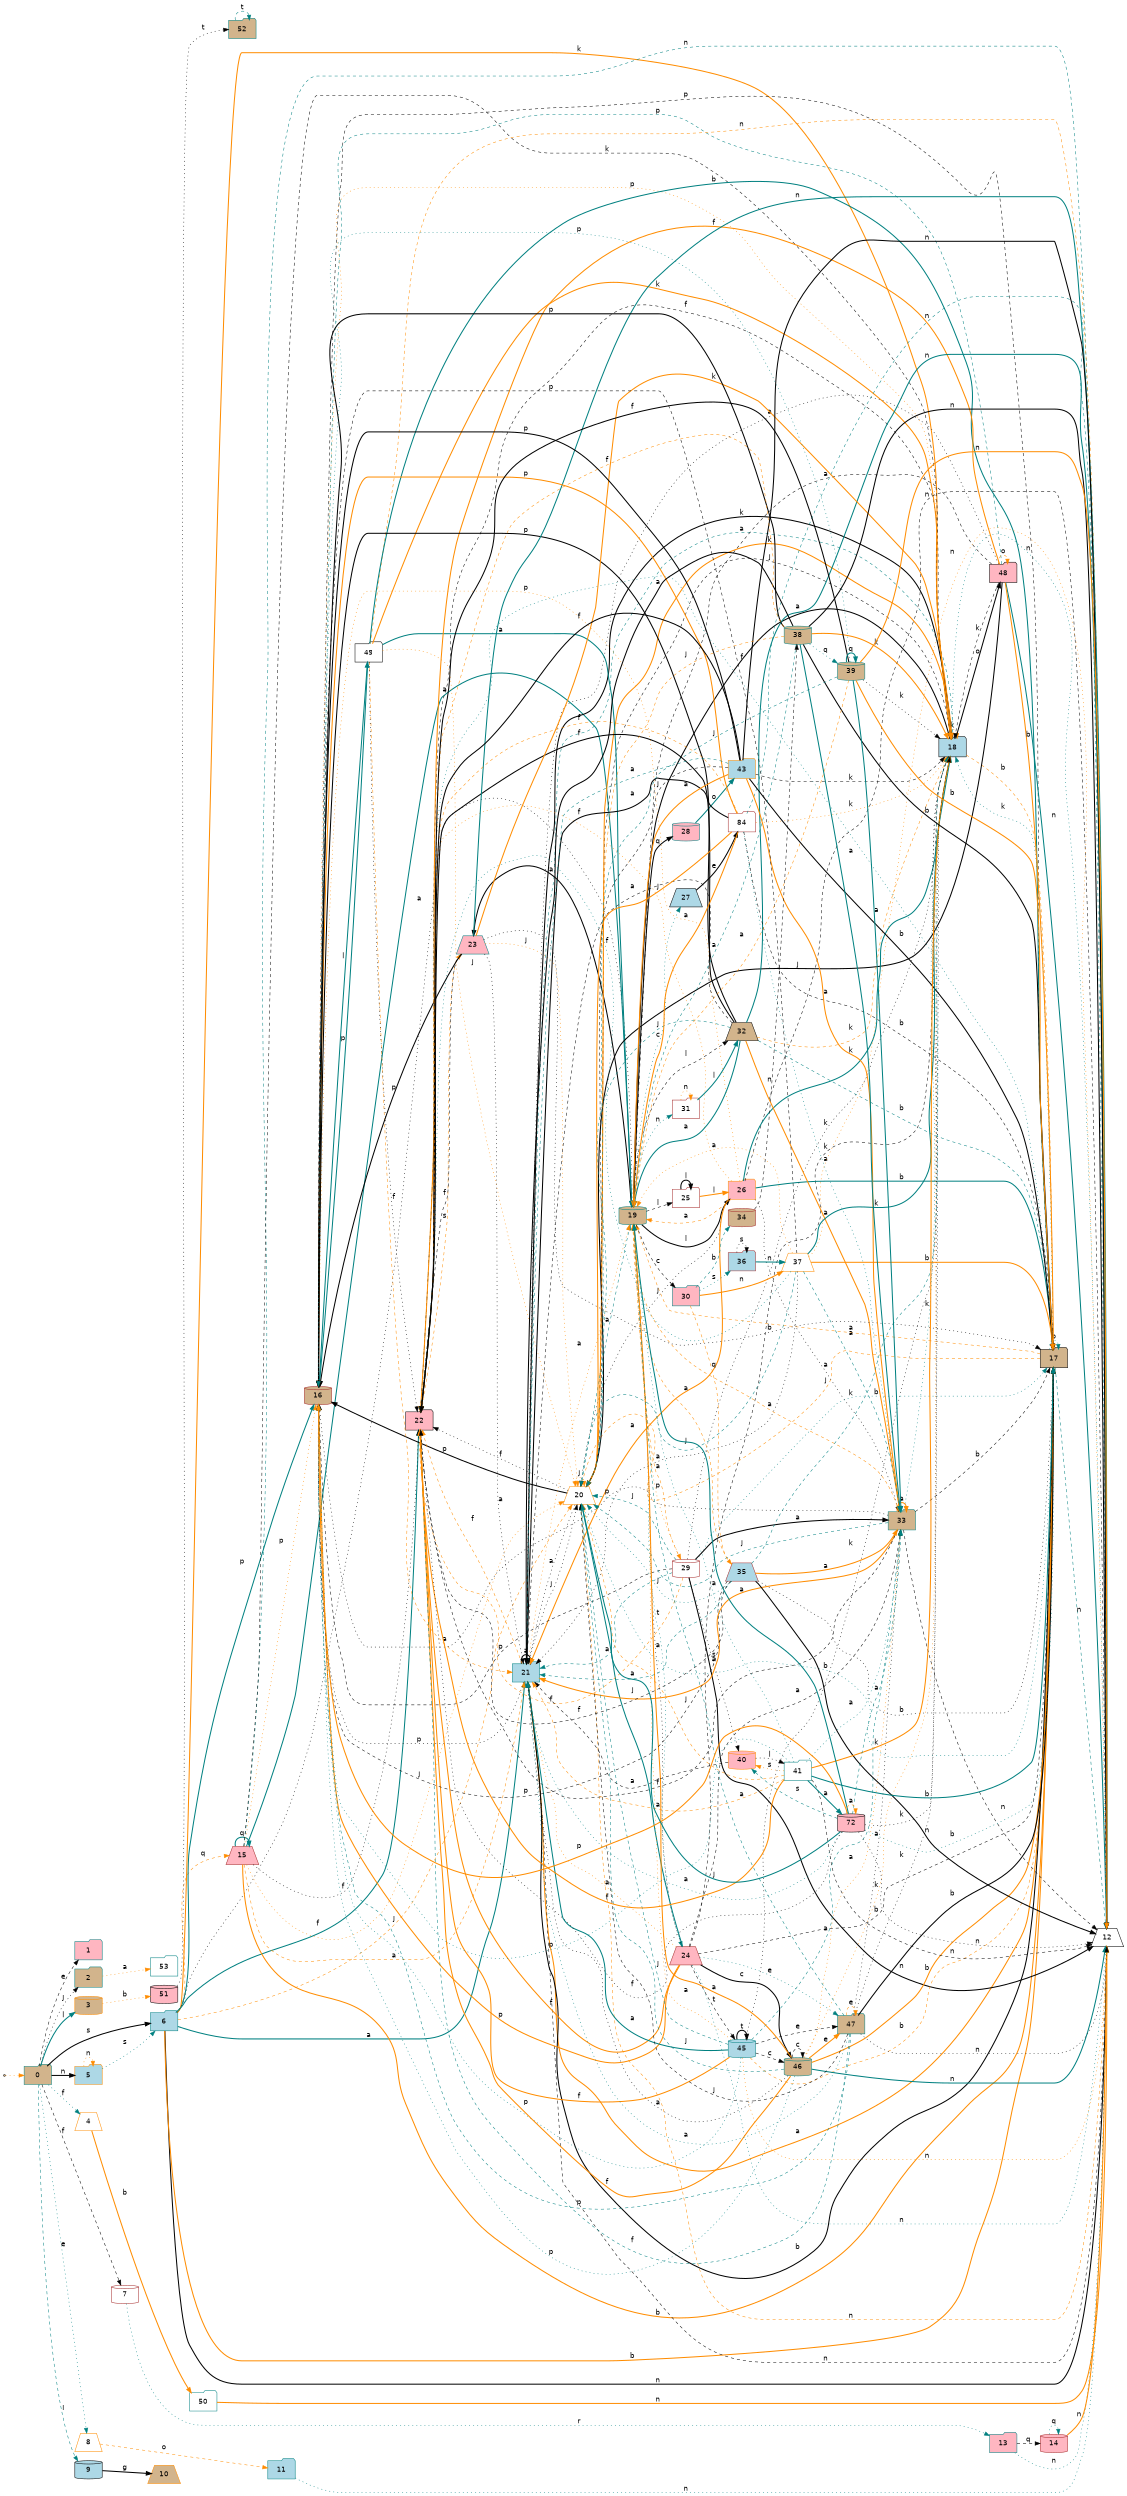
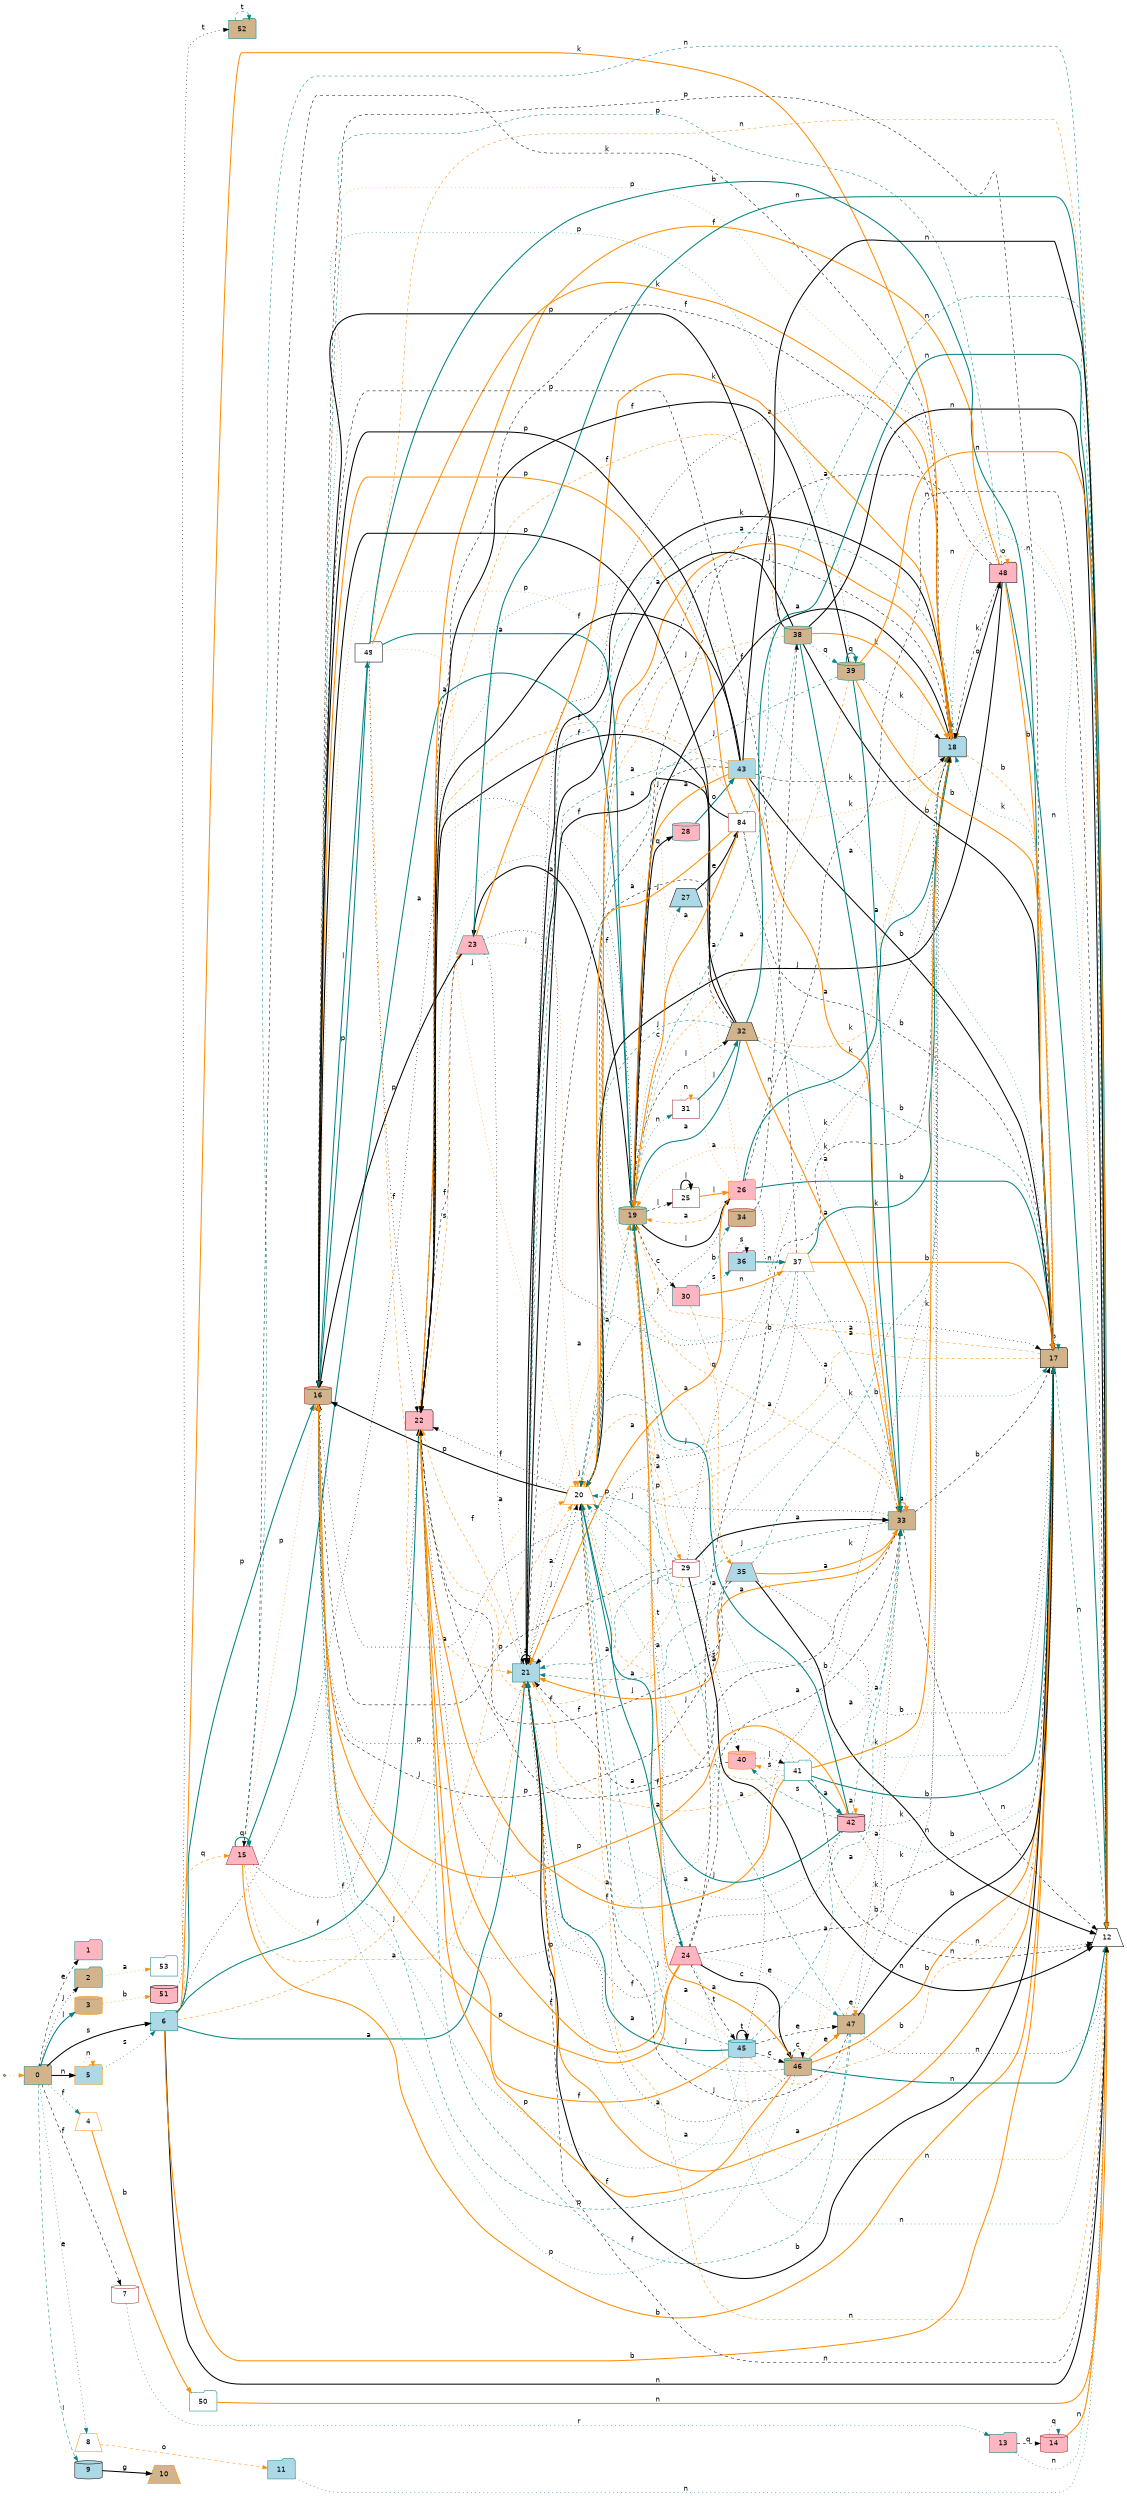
(286, 438) -> (286, 433)
(851, 1823) -> (851, 1823)
